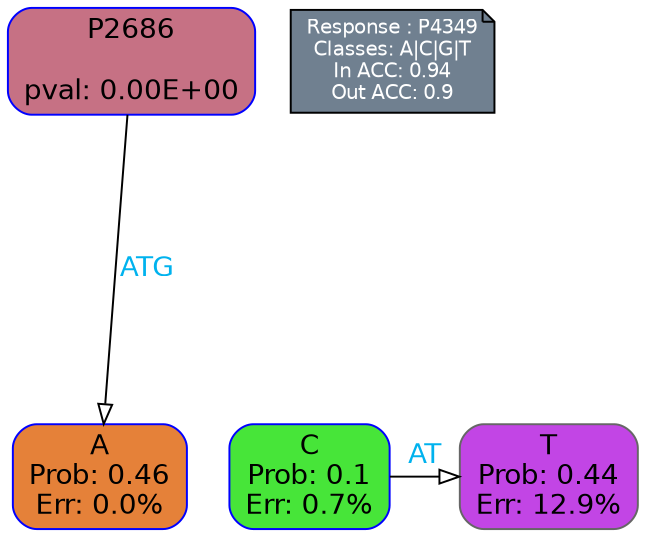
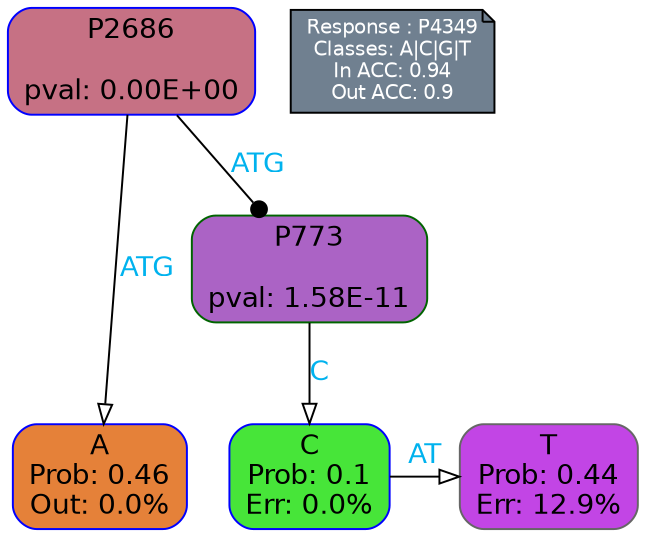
none -> (310, 269)
(100, 477) -> (100, 477)
(310, 477) -> (310, 477)
